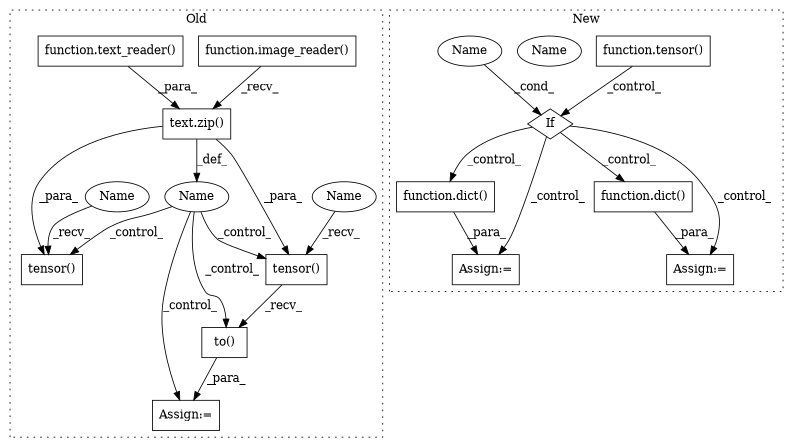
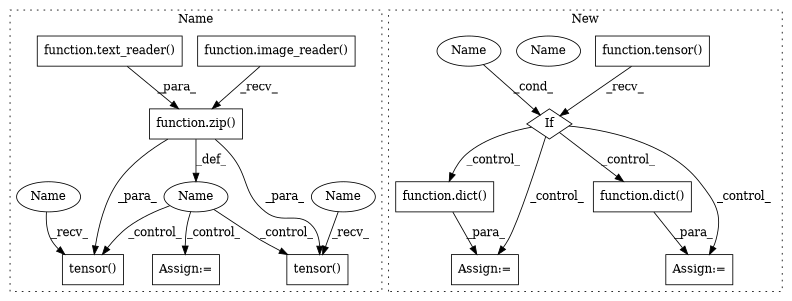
(196, 20) -> (196, 20)
(634, 88) -> (625, 88)
(197, 124) -> (196, 124)
(224, 343) -> none
